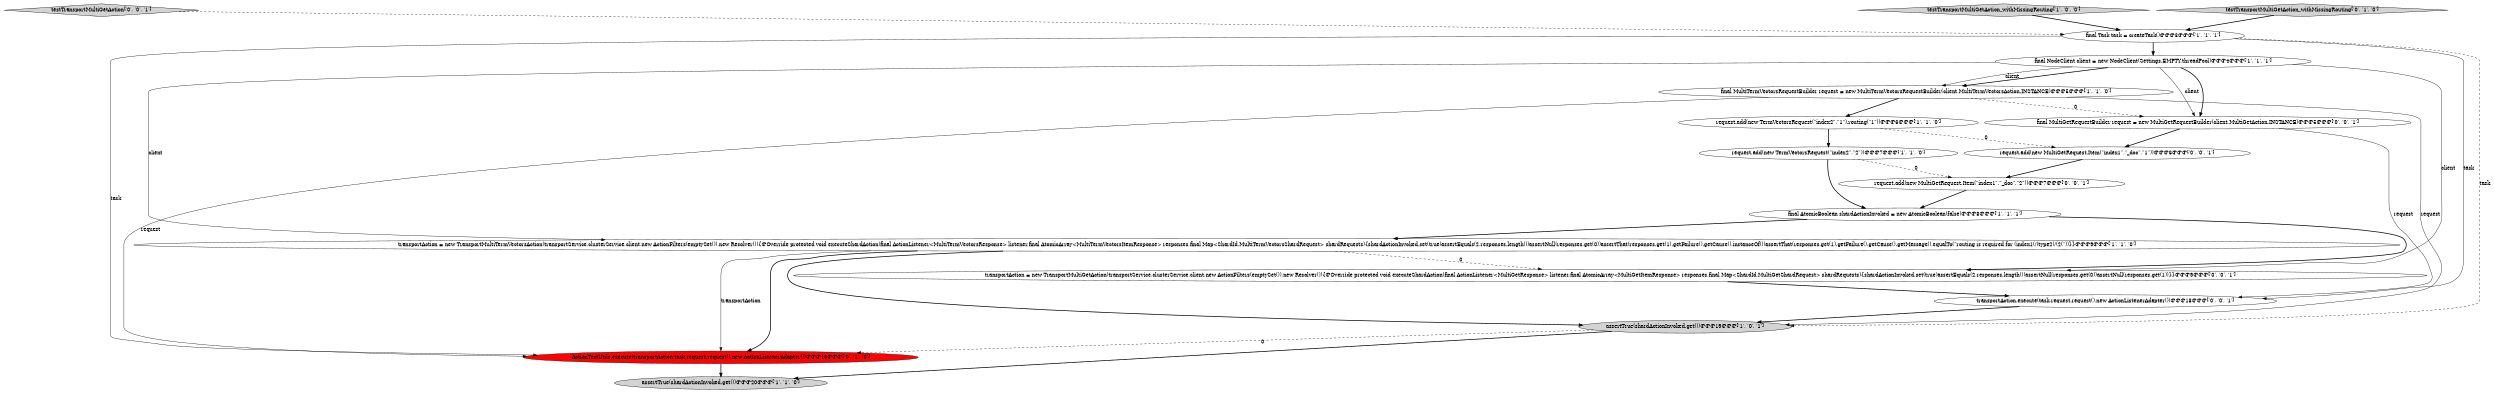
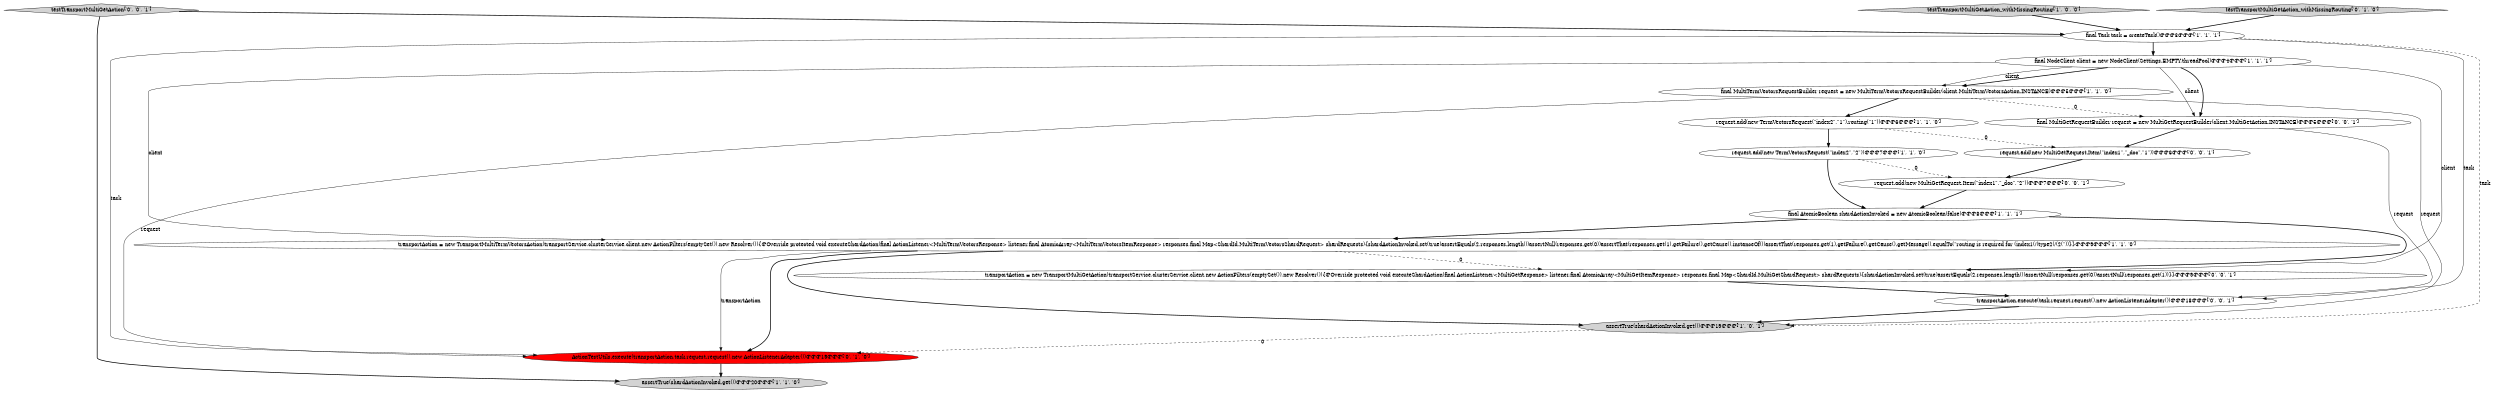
(1120, 23) -> (1120, 23)
(1205, 355) -> (185, 368)
